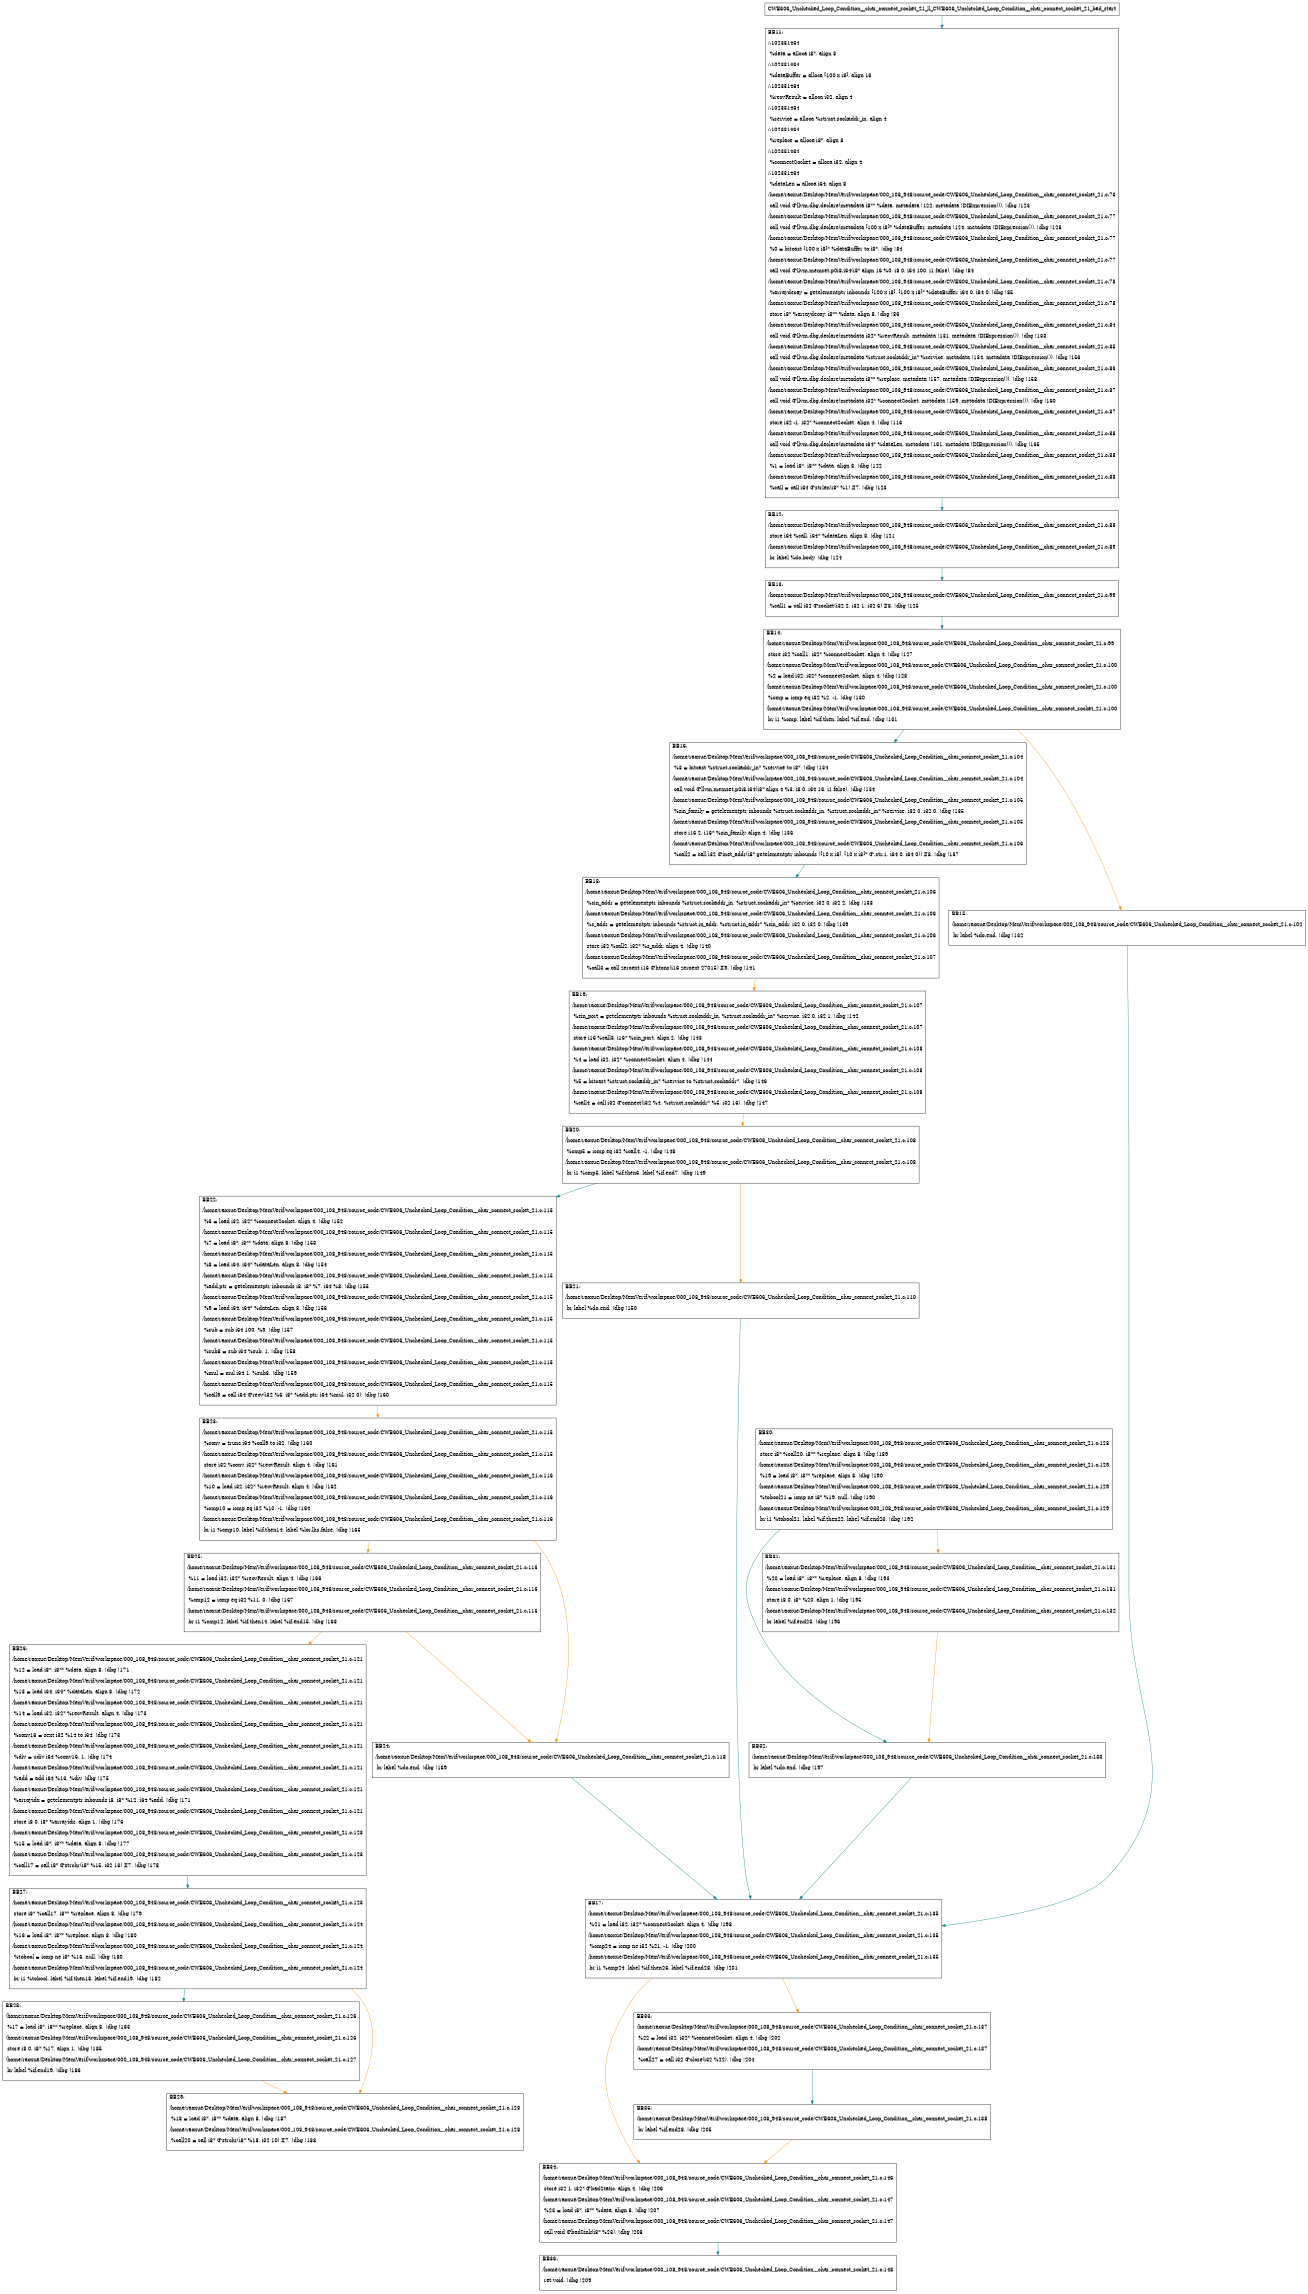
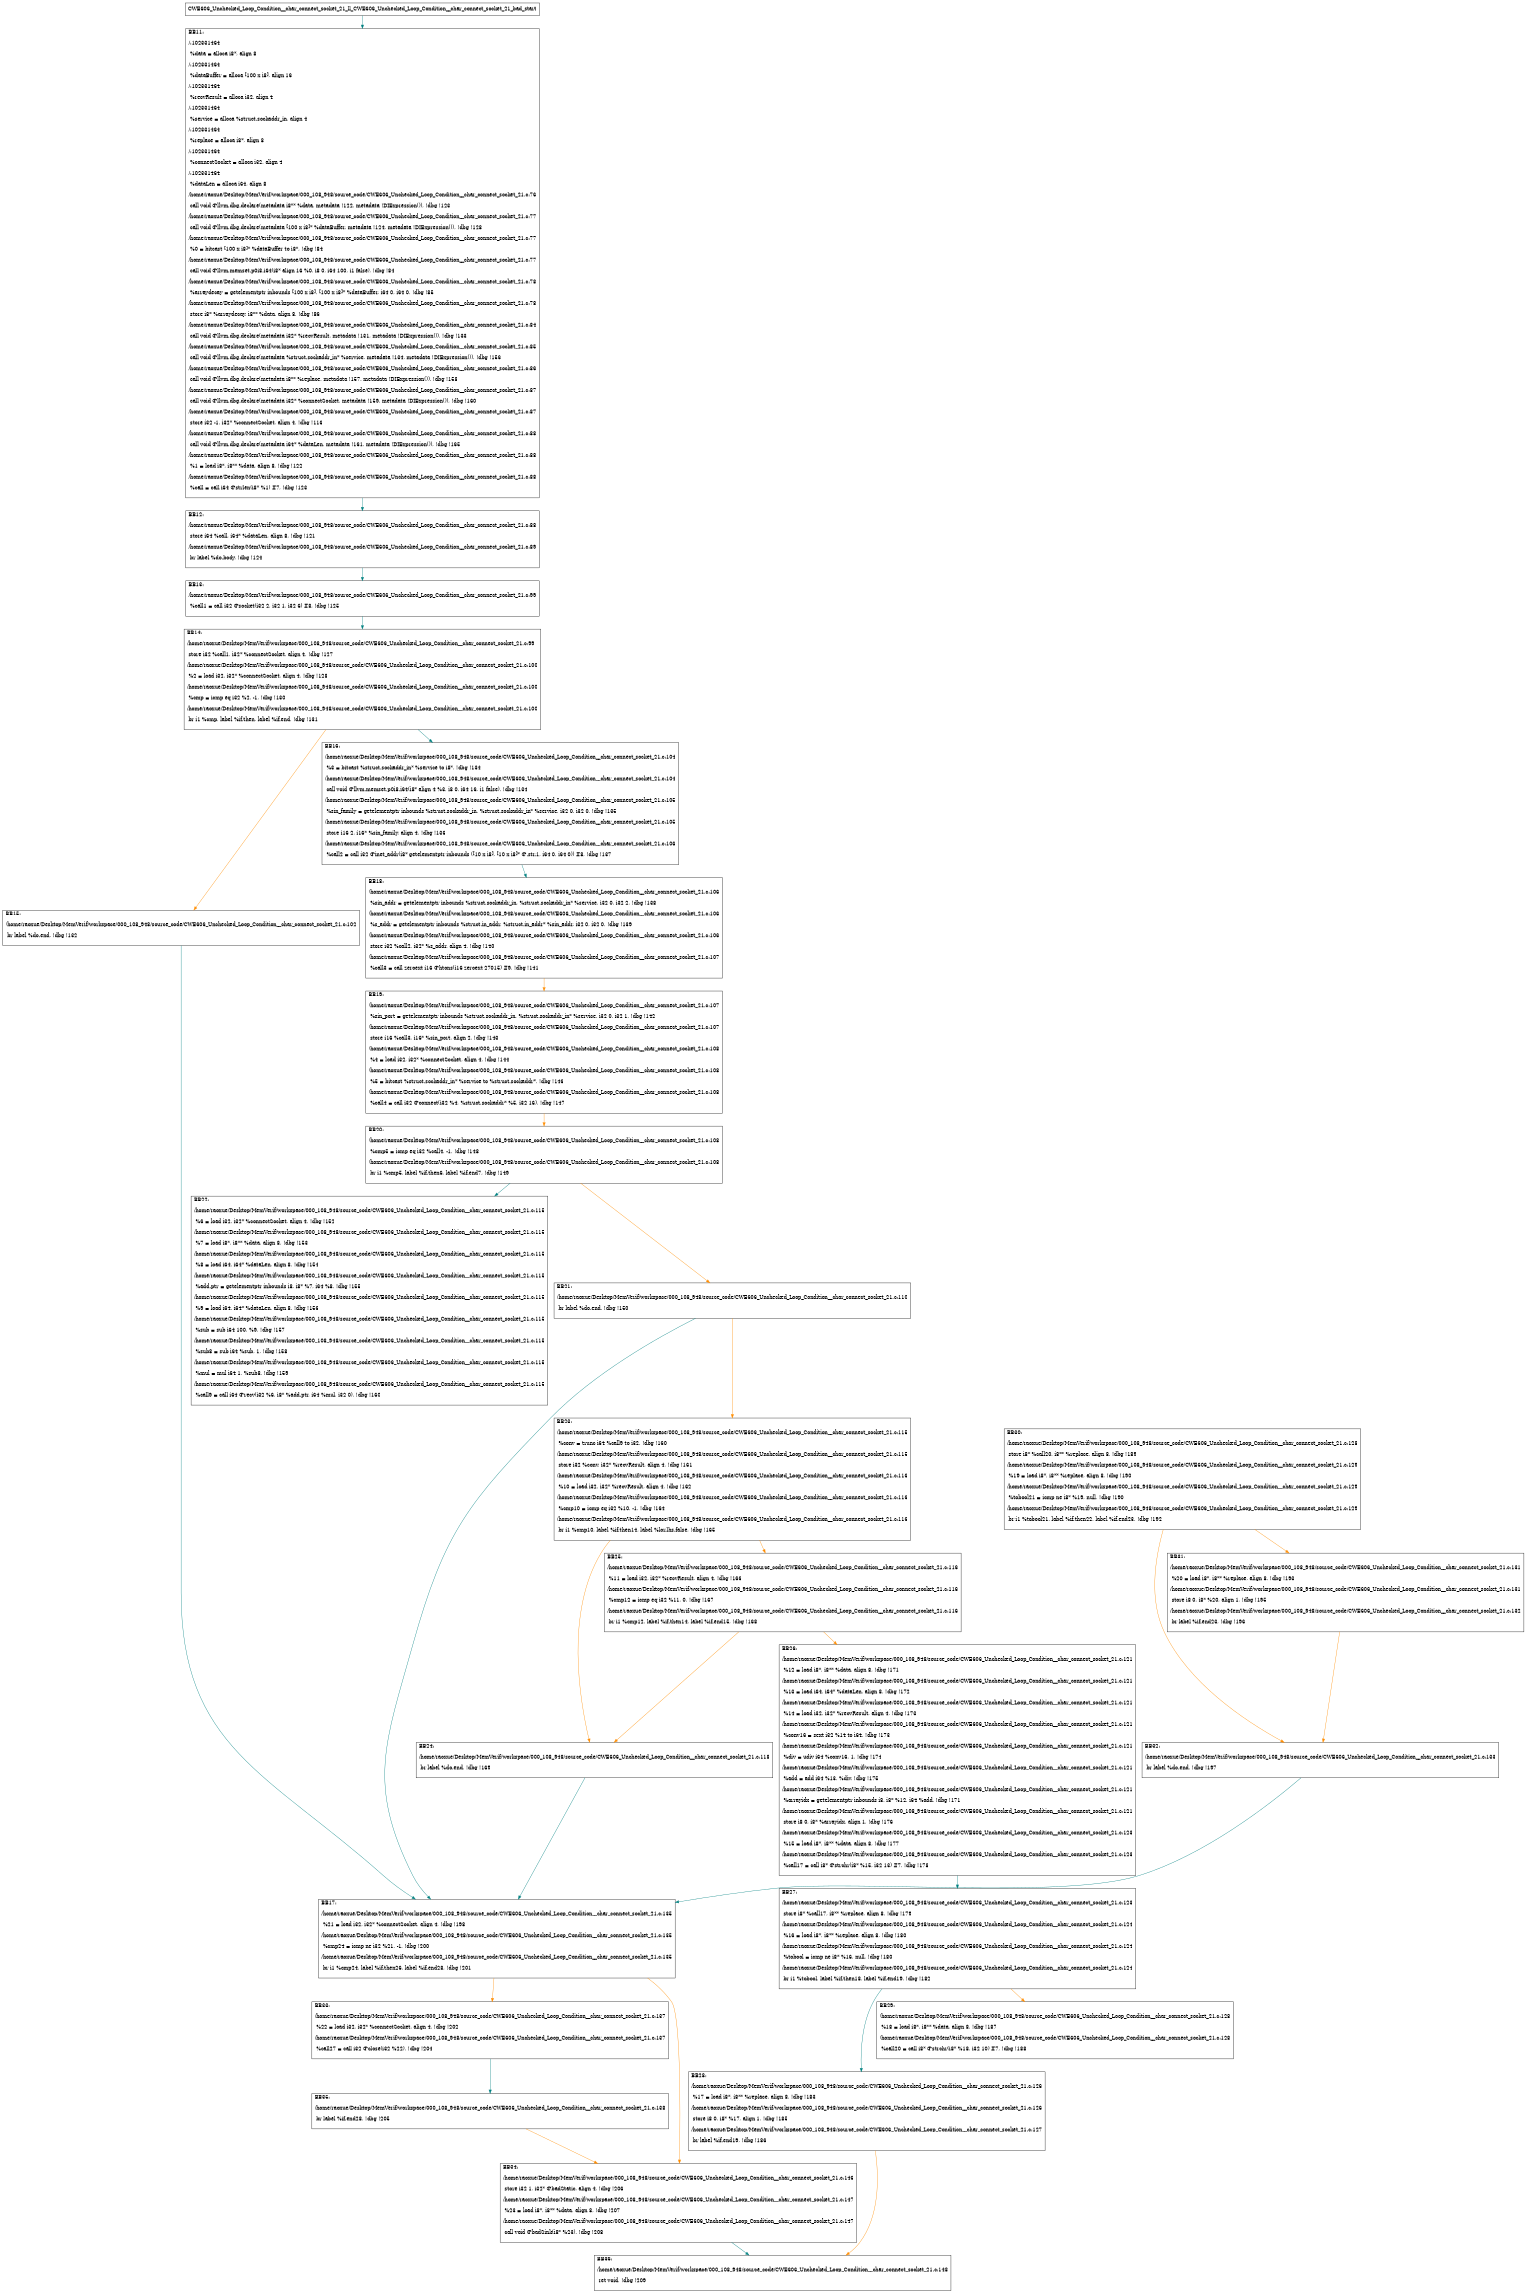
(378, 1410) -> (732, 1366)
(773, 1654) -> (1179, 1656)
(273, 2086) -> (875, 2206)
